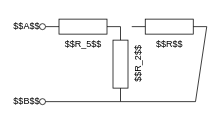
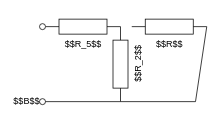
(27, 27) -> none
